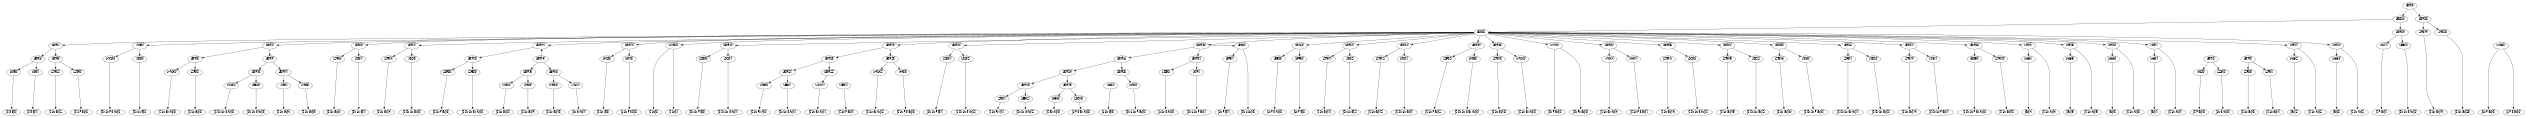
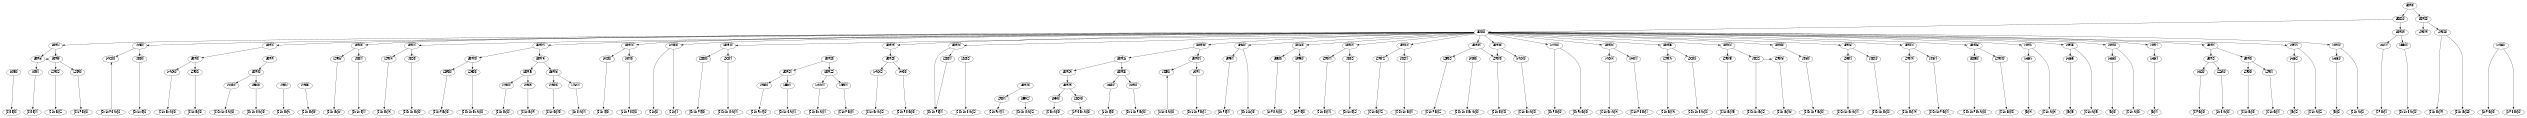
(1221, 46) -> (1362, 39)
none -> (2211, 46)
(270, 52) -> none
(861, 52) -> none
(961, 52) -> (935, 74)
(1475, 52) -> (1486, 52)
none -> (1668, 52)
(1779, 52) -> (1767, 59)
(542, 53) -> (539, 51)
(27, 65) -> (46, 59)
(284, 72) -> none
(2426, 72) -> (2439, 71)
none -> (836, 78)
none -> (1117, 78)
(1047, 79) -> none
(109, 85) -> (112, 87)
(1025, 91) -> none
(1165, 91) -> (1168, 93)
(2175, 112) -> none
